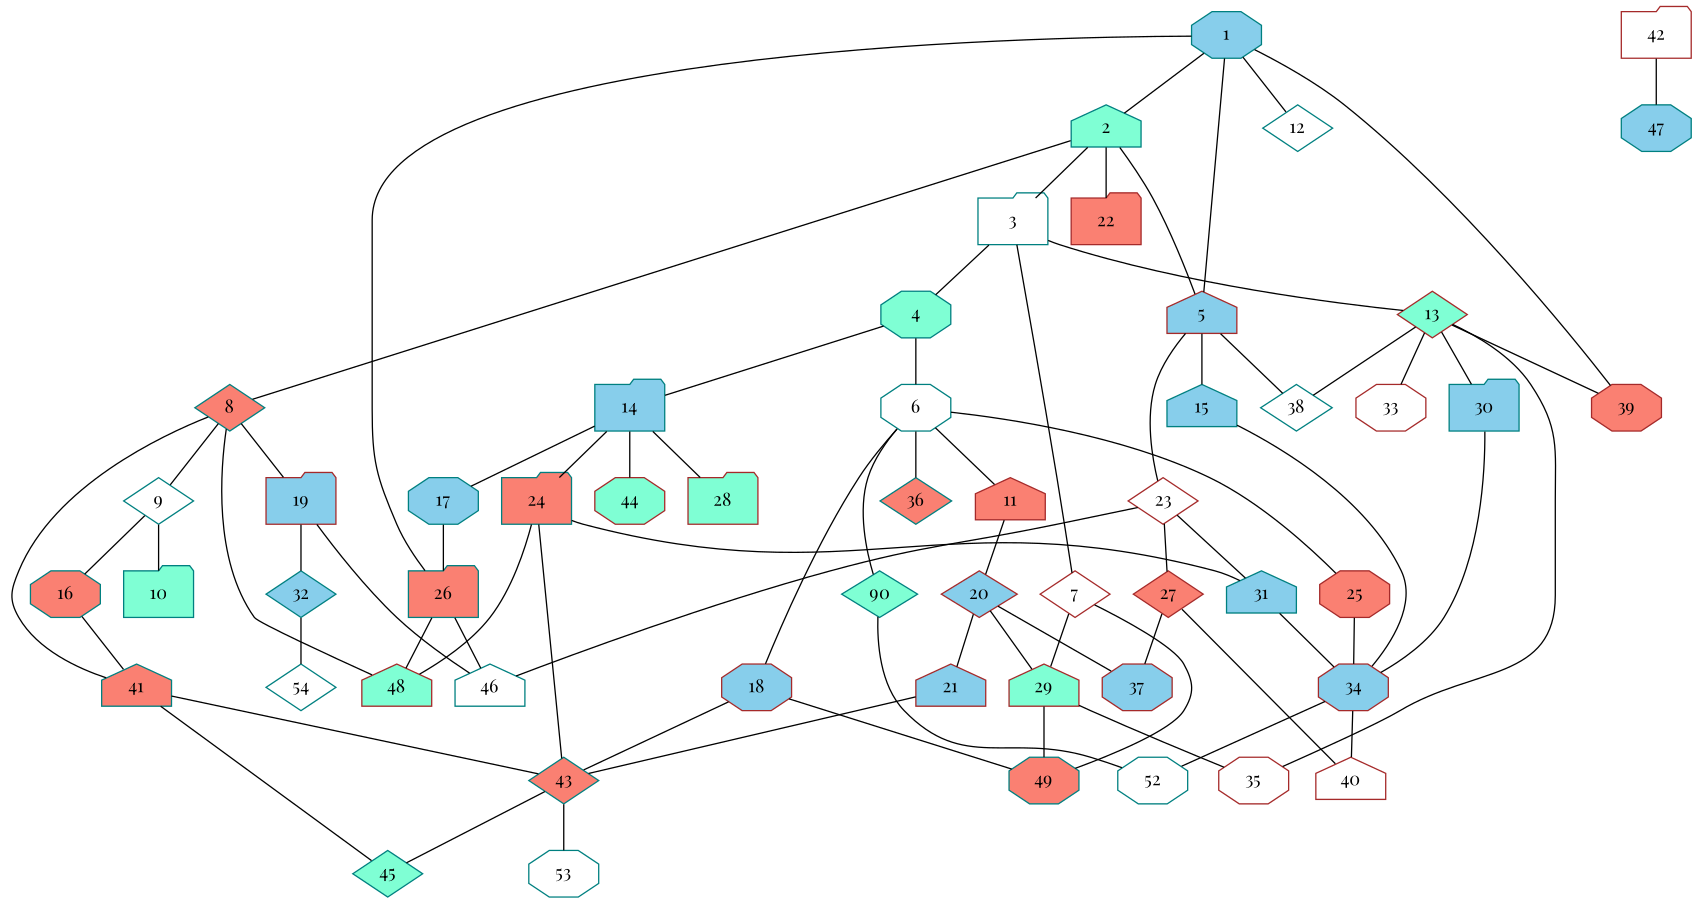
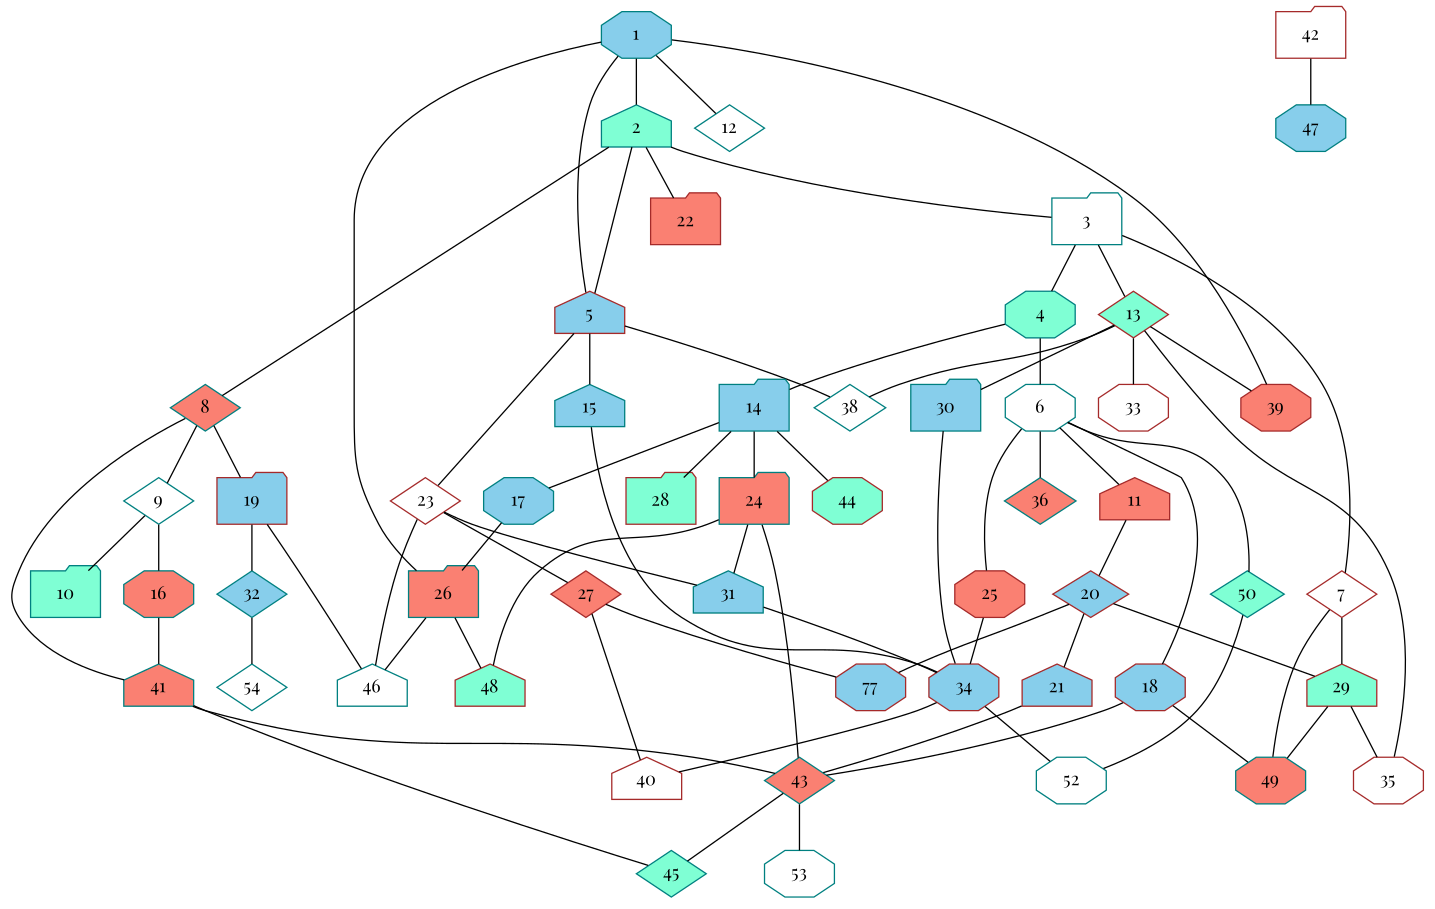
(239, 590) -> none
(880, 594) -> (1247, 594)
(1137, 687) -> (871, 687)
